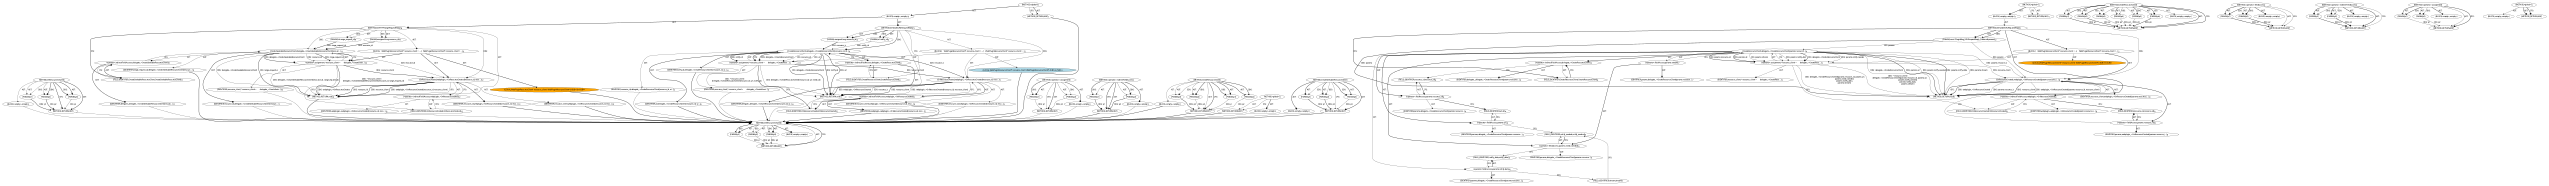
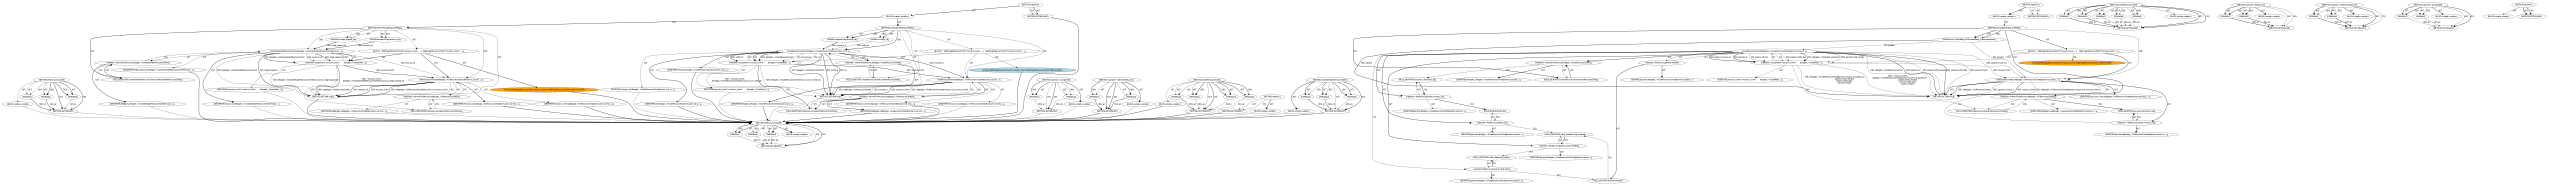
(2155, 17) -> none
(1605, 100) -> (1616, 113)
